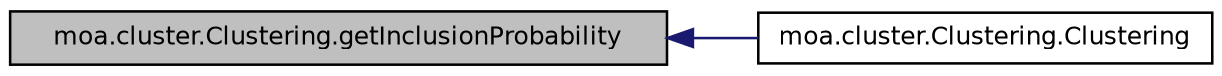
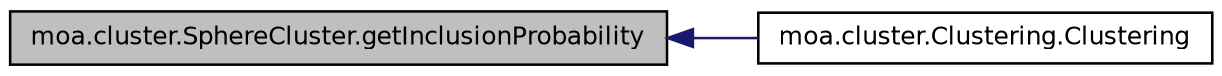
(339, 38) -> (339, 38)
